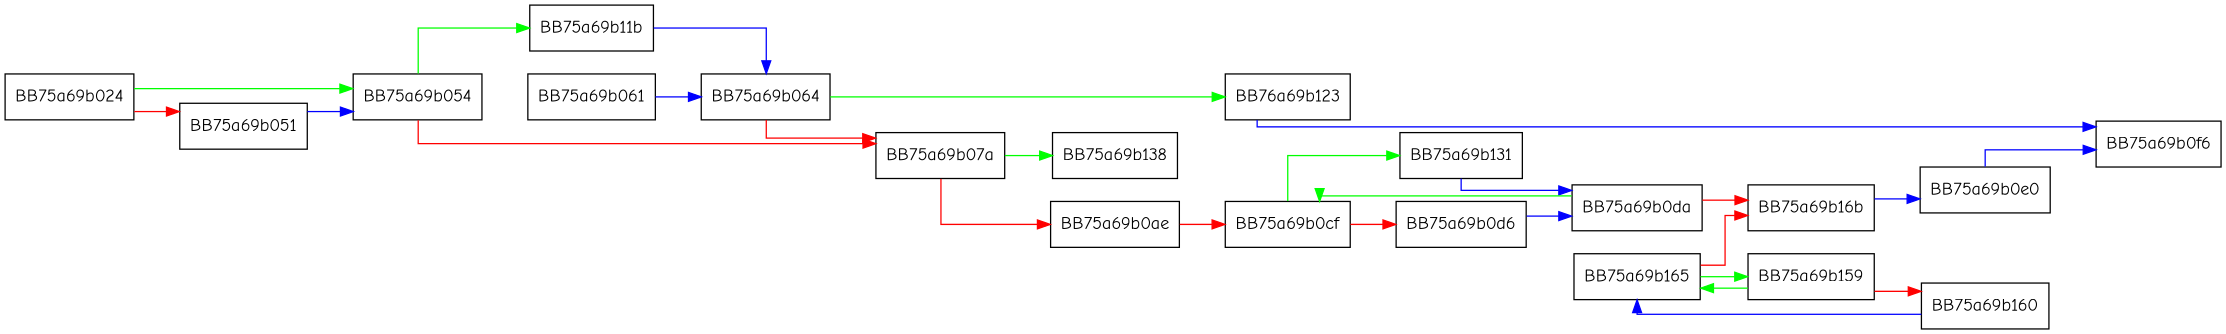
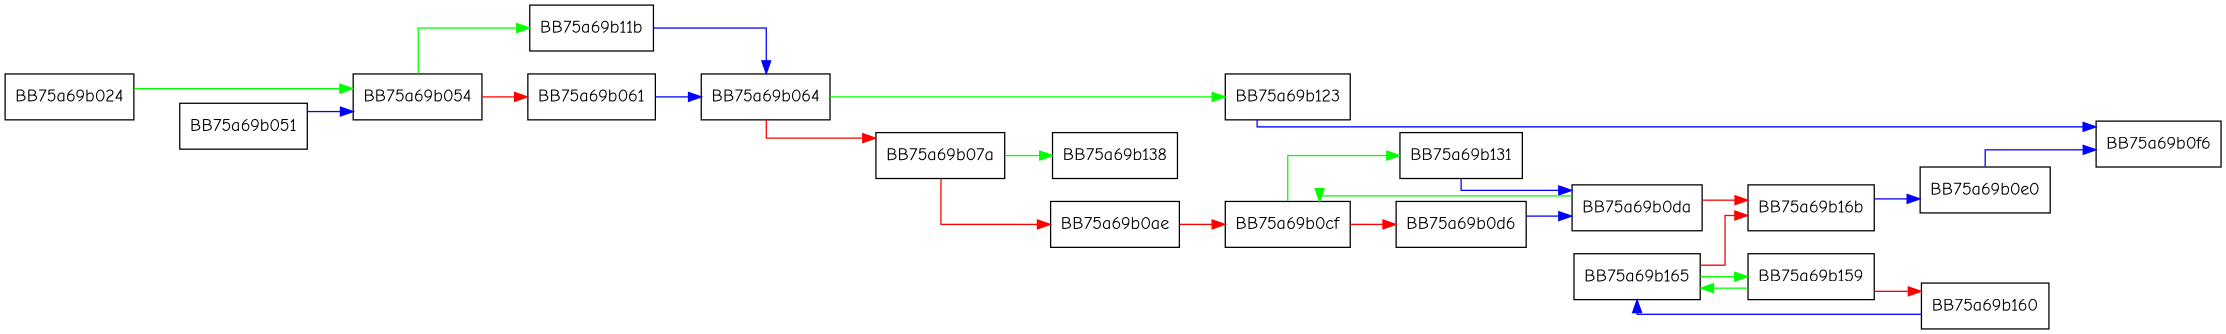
(1288, 97) -> (1288, 97)
(150, 112) -> none
(629, 144) -> (498, 97)
